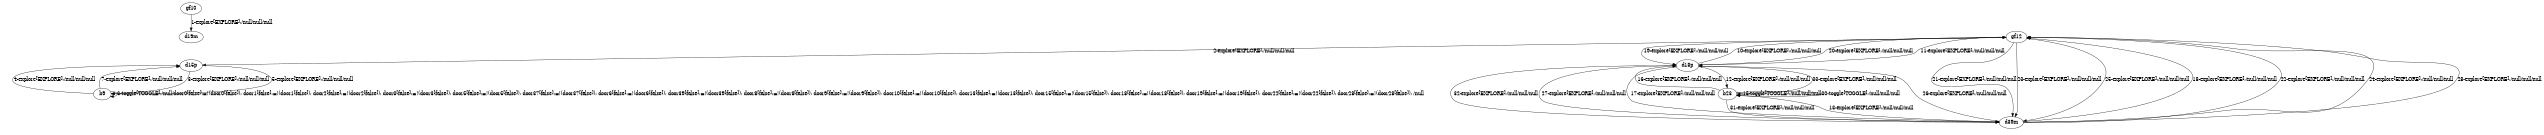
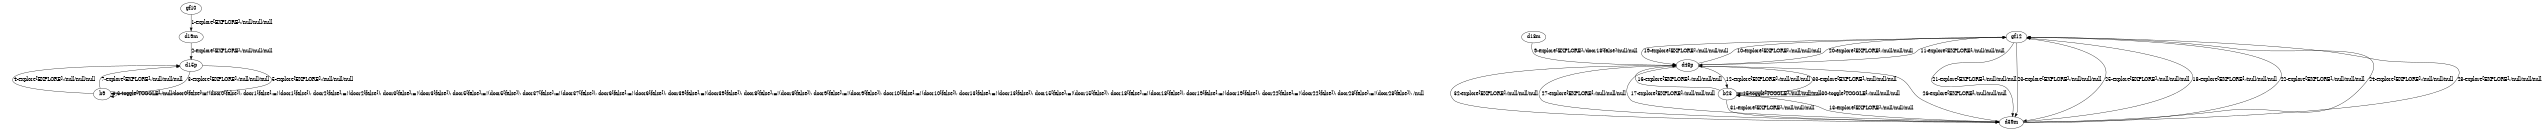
none -> (1534, 37)
(1106, 51) -> (191, 50)
(1687, 66) -> (1687, 66)
